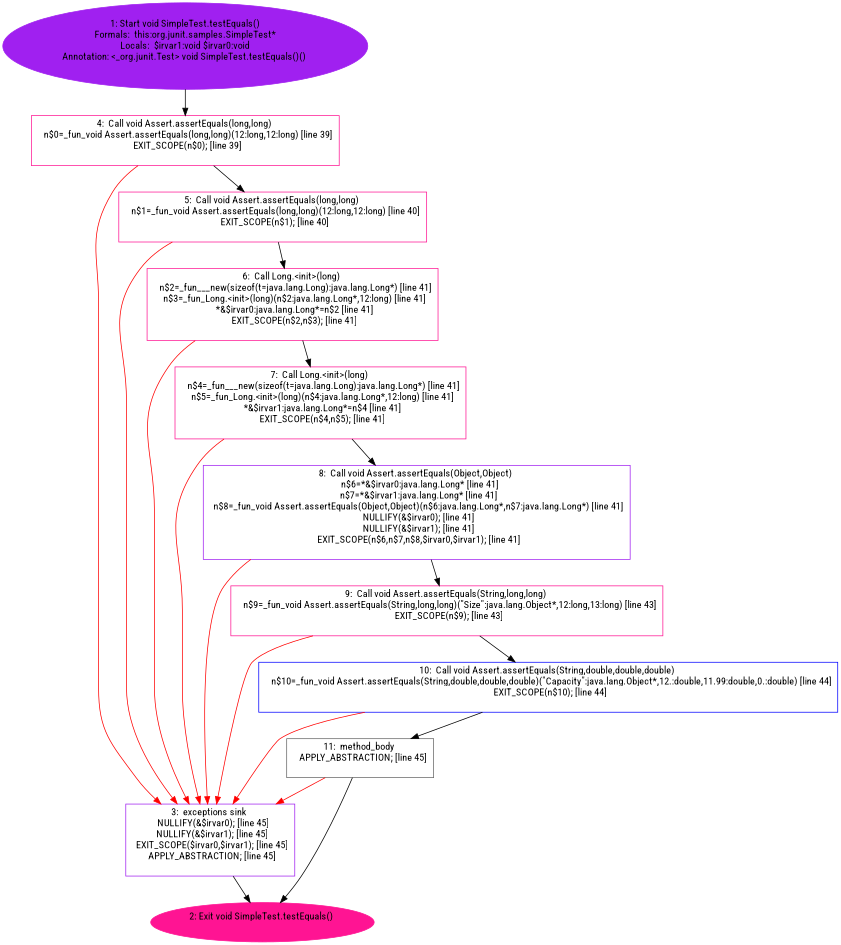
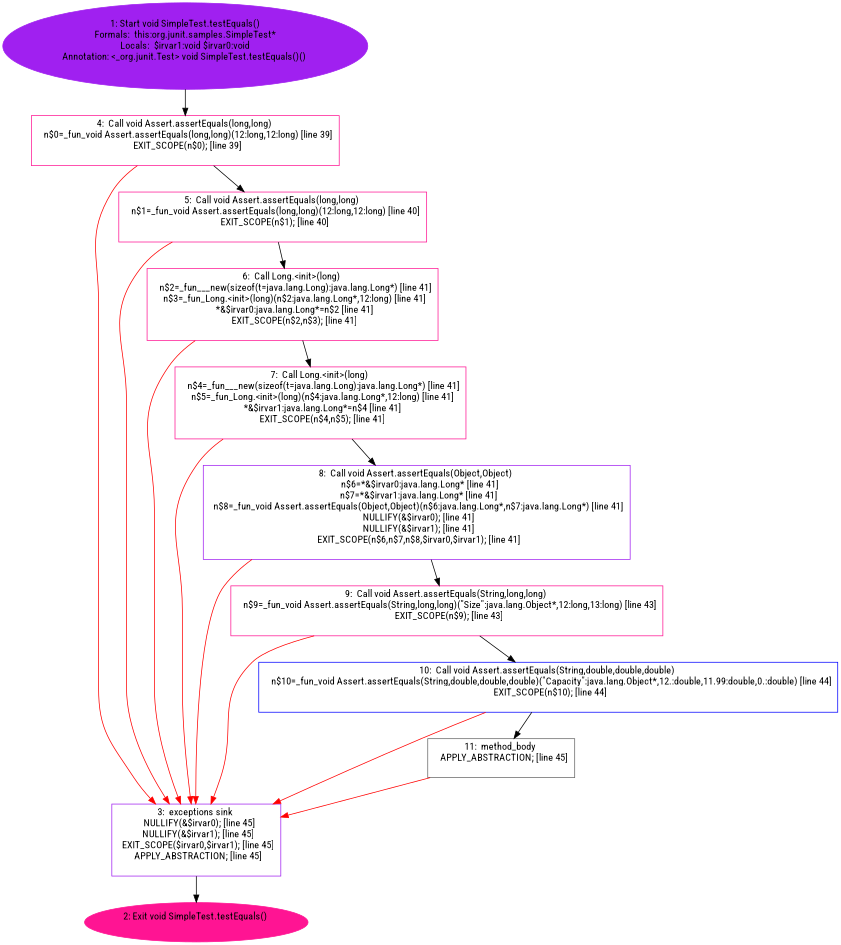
(323, 840) -> none
